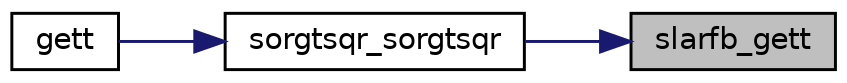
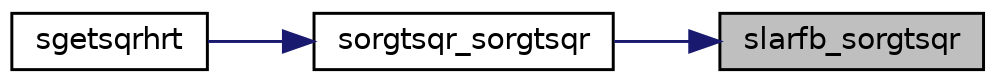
(65, 41) -> (110, 41)
(733, 41) -> (852, 41)
